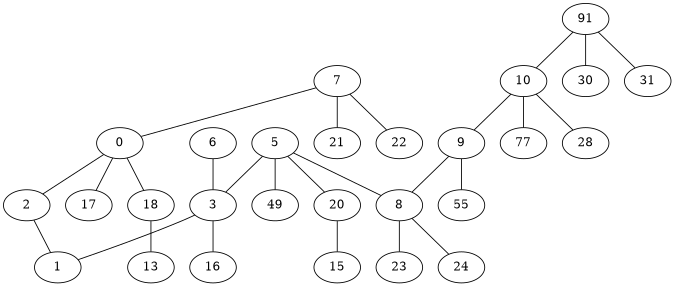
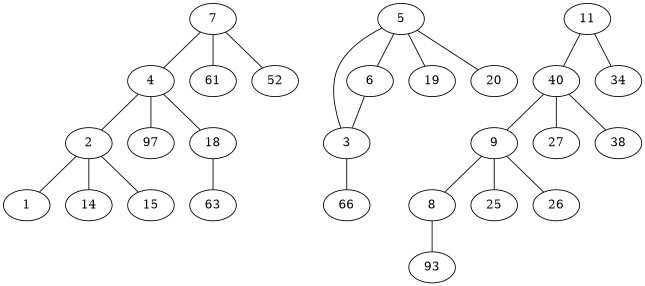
(586, 19) -> (587, 19)
(524, 81) -> (556, 81)
(586, 81) -> none
(648, 81) -> (618, 81)
(120, 143) -> (151, 81)
(337, 143) -> (213, 81)
(399, 143) -> (275, 81)
(524, 143) -> (556, 143)
(586, 143) -> (618, 143)
(337, 174) -> (386, 50)
none -> (89, 205)
(89, 205) -> (151, 143)
(275, 205) -> (432, 81)
(461, 205) -> (494, 205)
none -> (556, 205)
(337, 236) -> (120, 174)
(137, 239) -> none
(151, 267) -> (213, 205)
(213, 267) -> (347, 205)
(399, 267) -> (432, 267)
(461, 267) -> none
